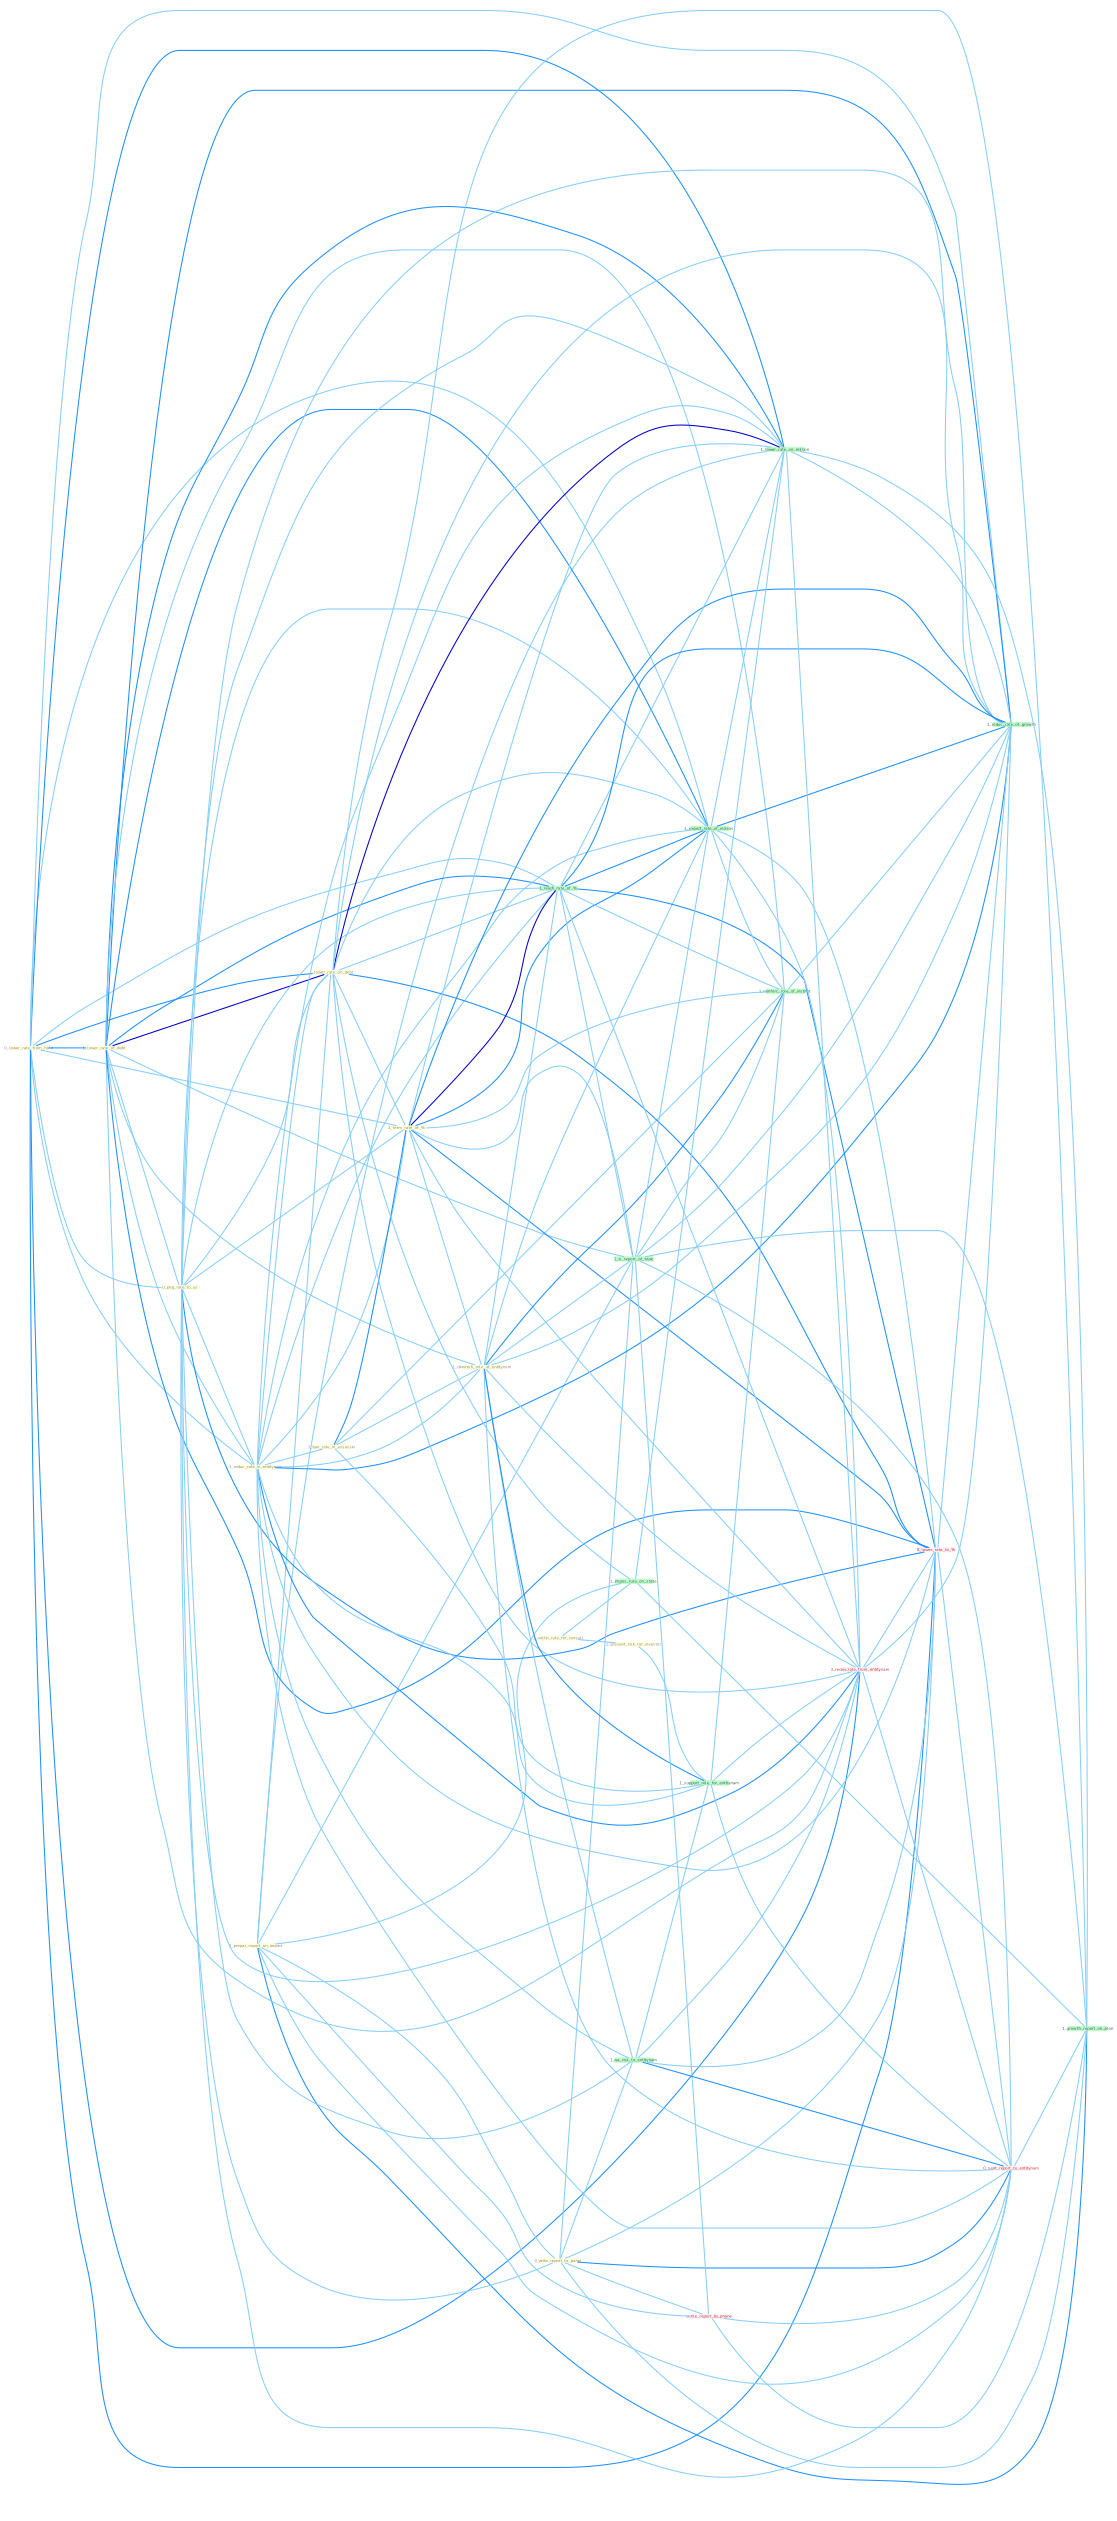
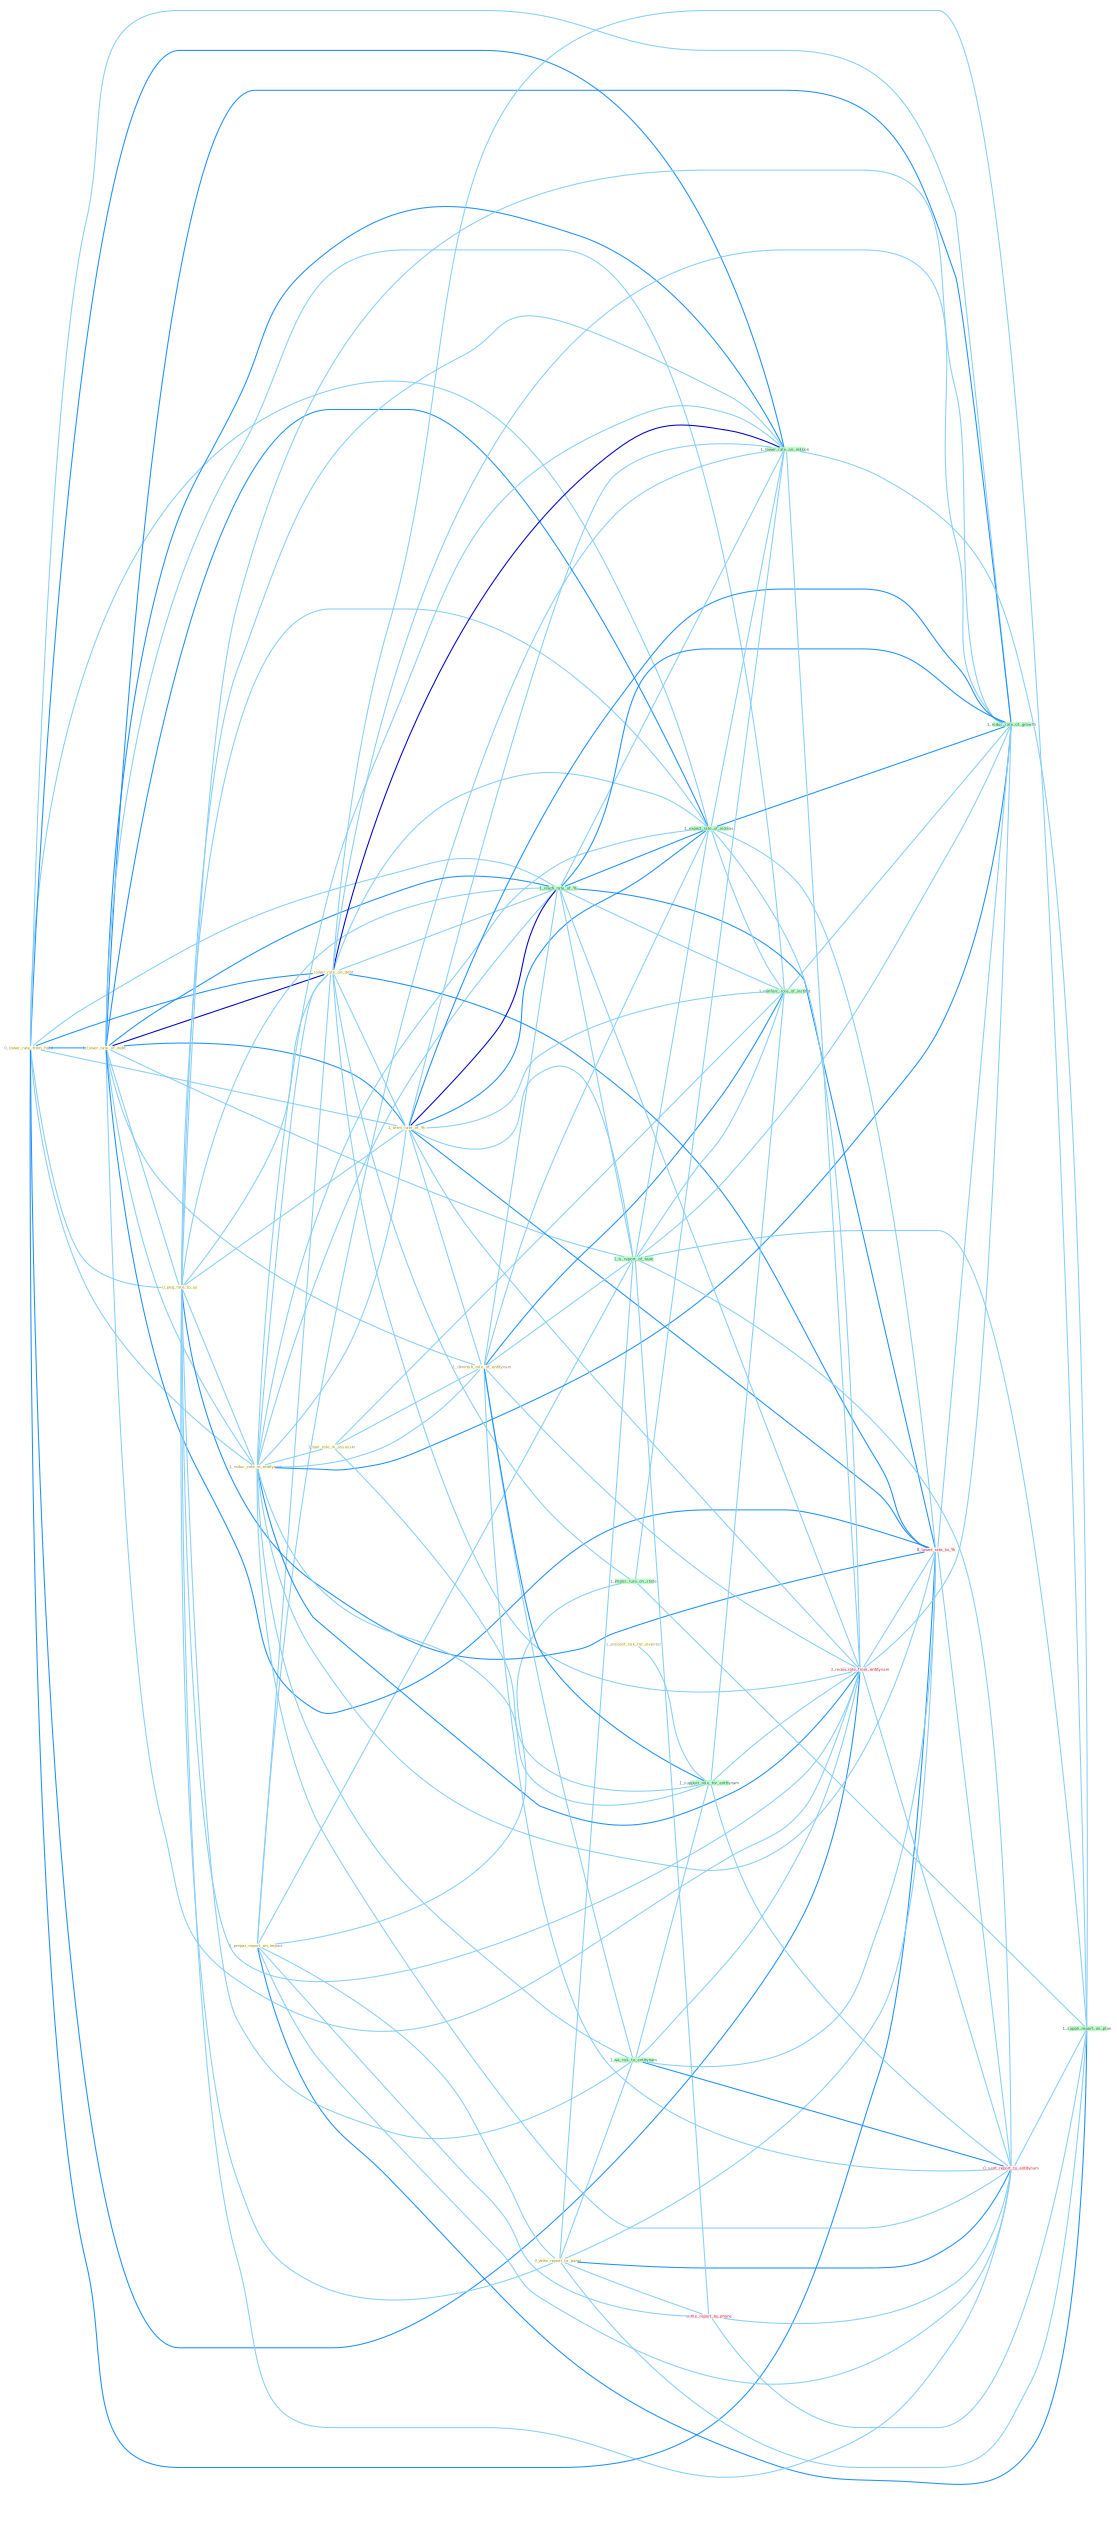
(940, 556) -> none
(820, 1130) -> none
(375, 1297) -> (277, 1051)
(559, 1638) -> none
(1088, 2029) -> (1088, 2029)
